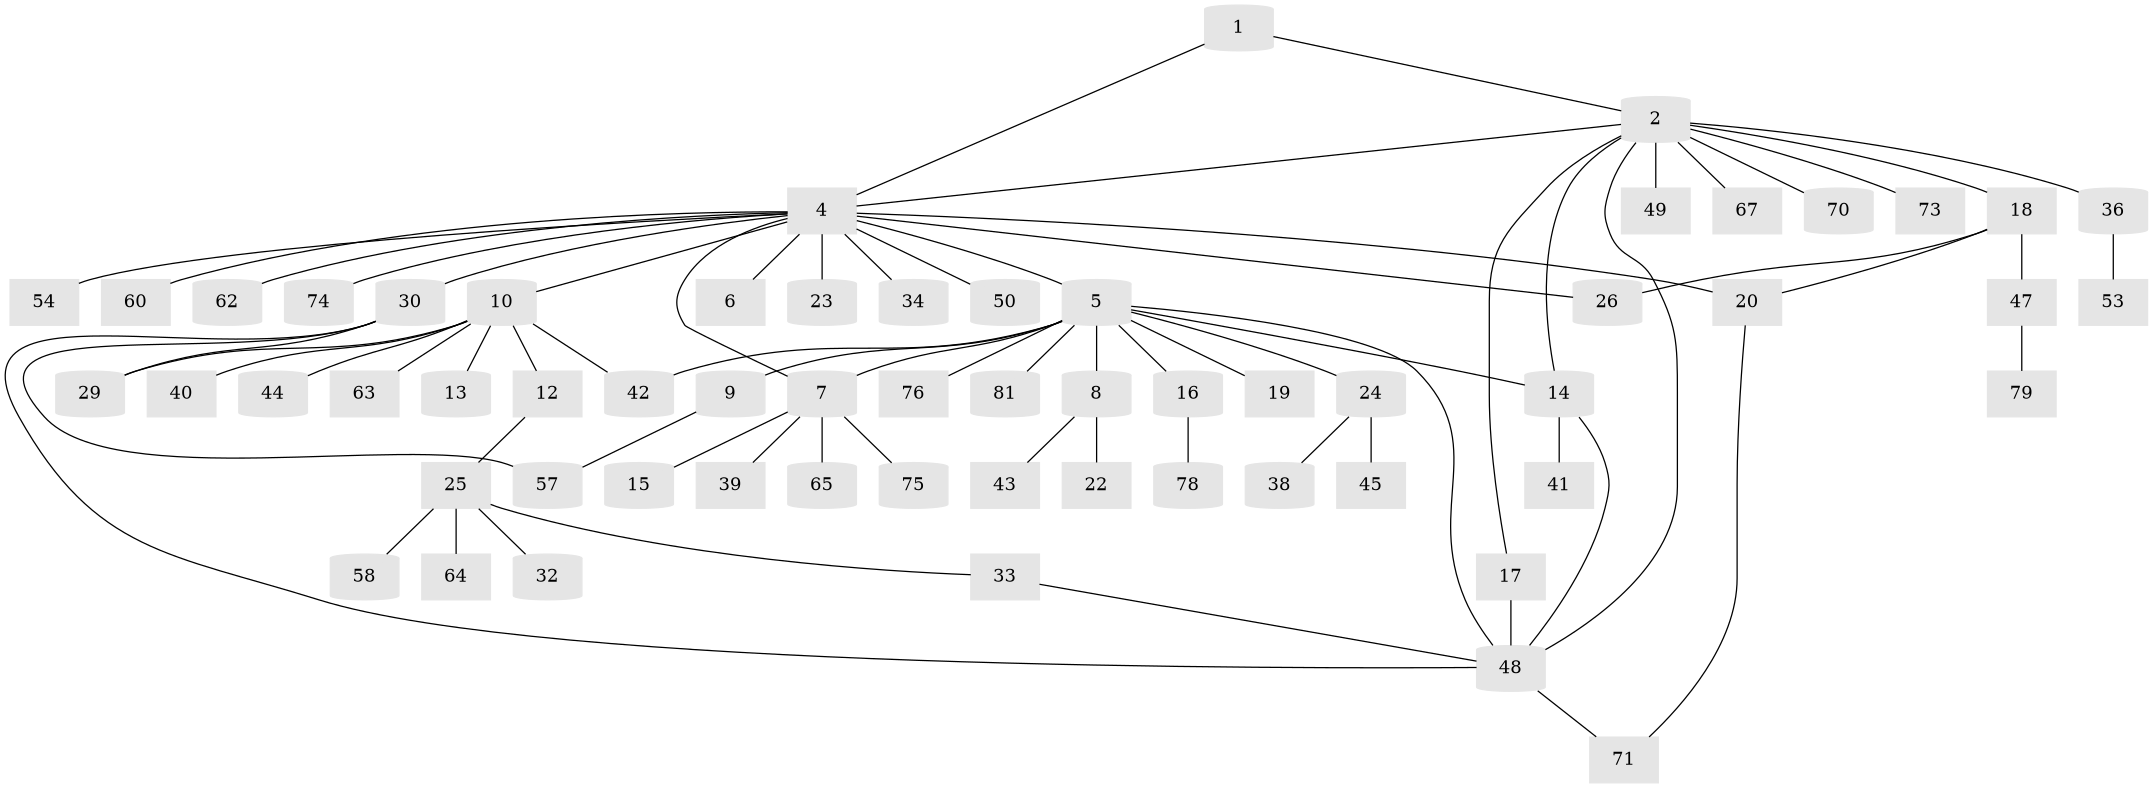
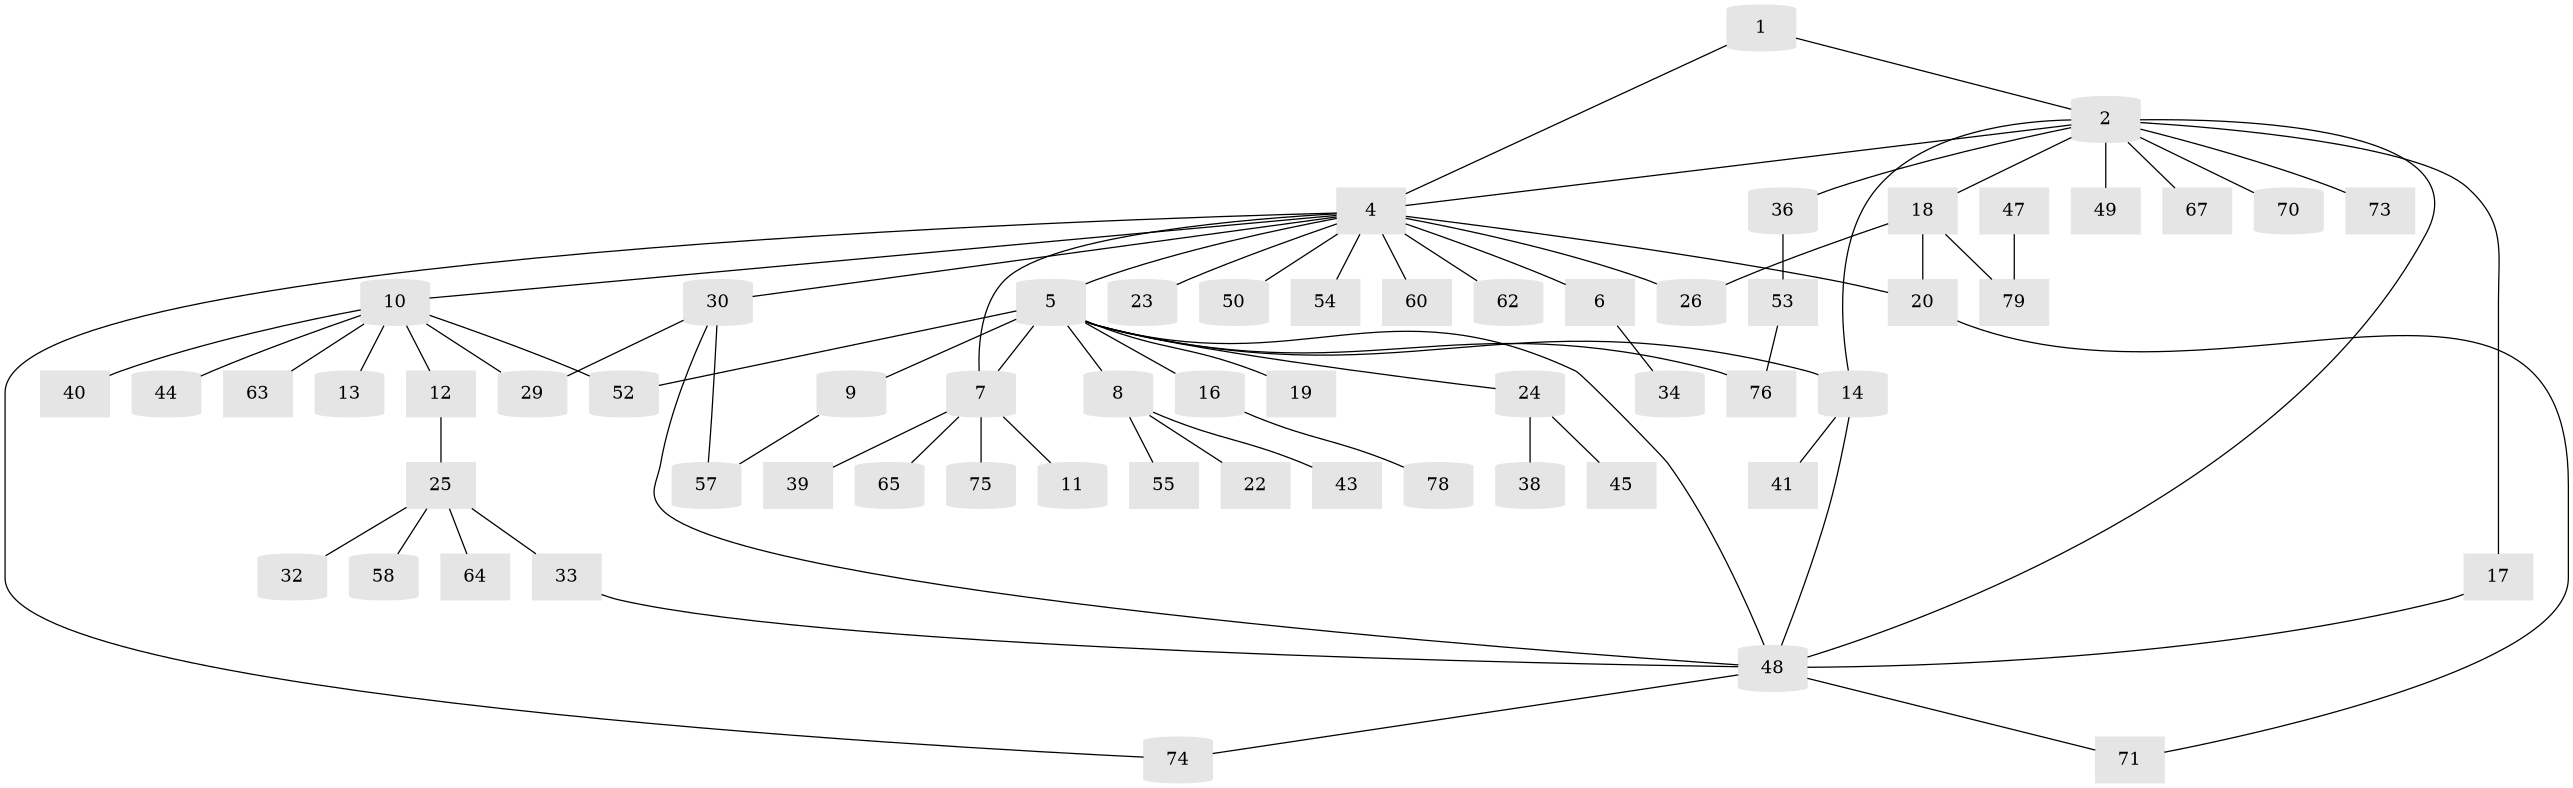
(868, 257) -> (1635, 348)
(2022, 257) -> (1969, 257)
none -> (1772, 348)
(639, 394) -> (624, 394)
(1005, 394) -> none
(639, 485) -> (1073, 485)
none -> (1164, 485)
none -> (1475, 714)
